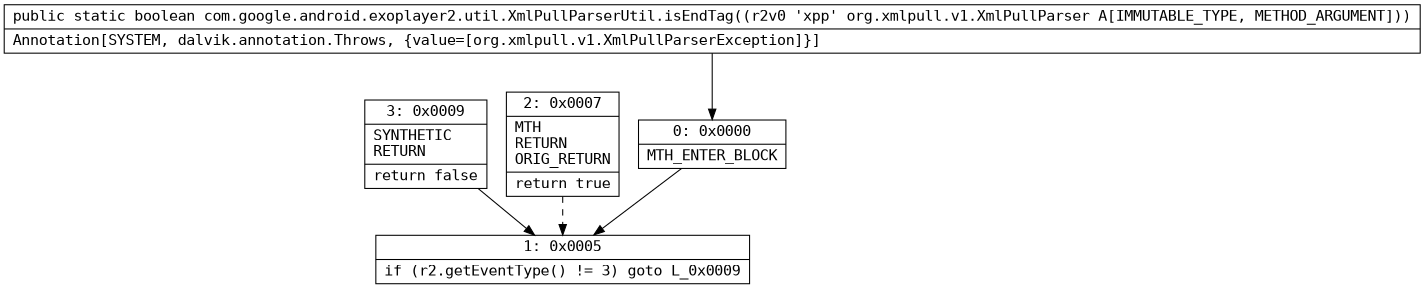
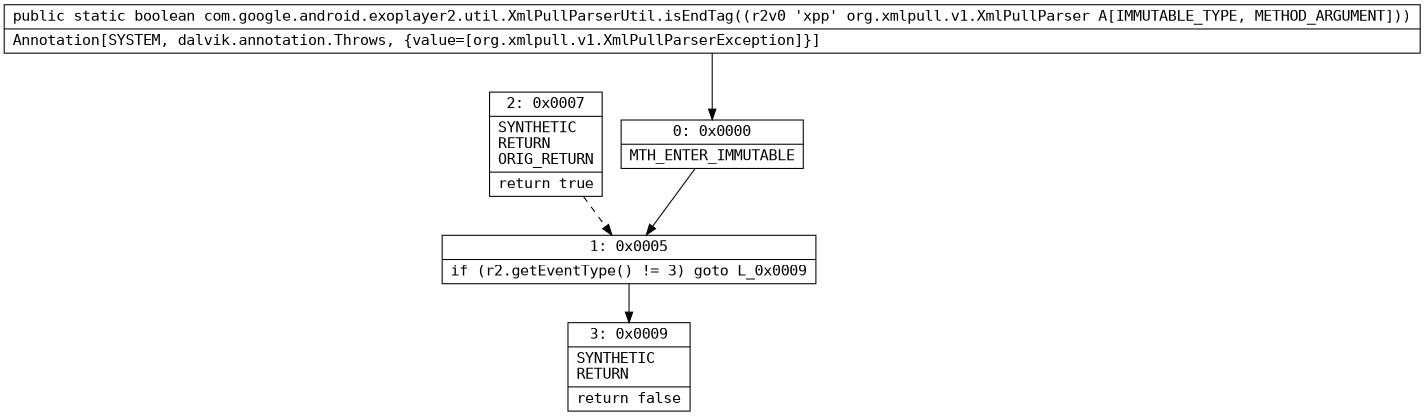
(528, 128) -> (537, 128)
(712, 156) -> (712, 156)
(502, 209) -> (629, 298)
